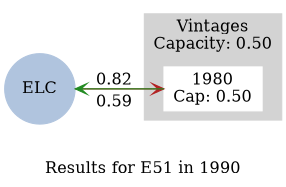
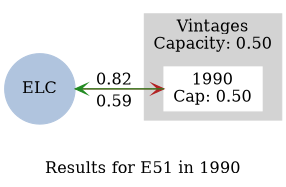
(213, 89) -> (213, 89)
